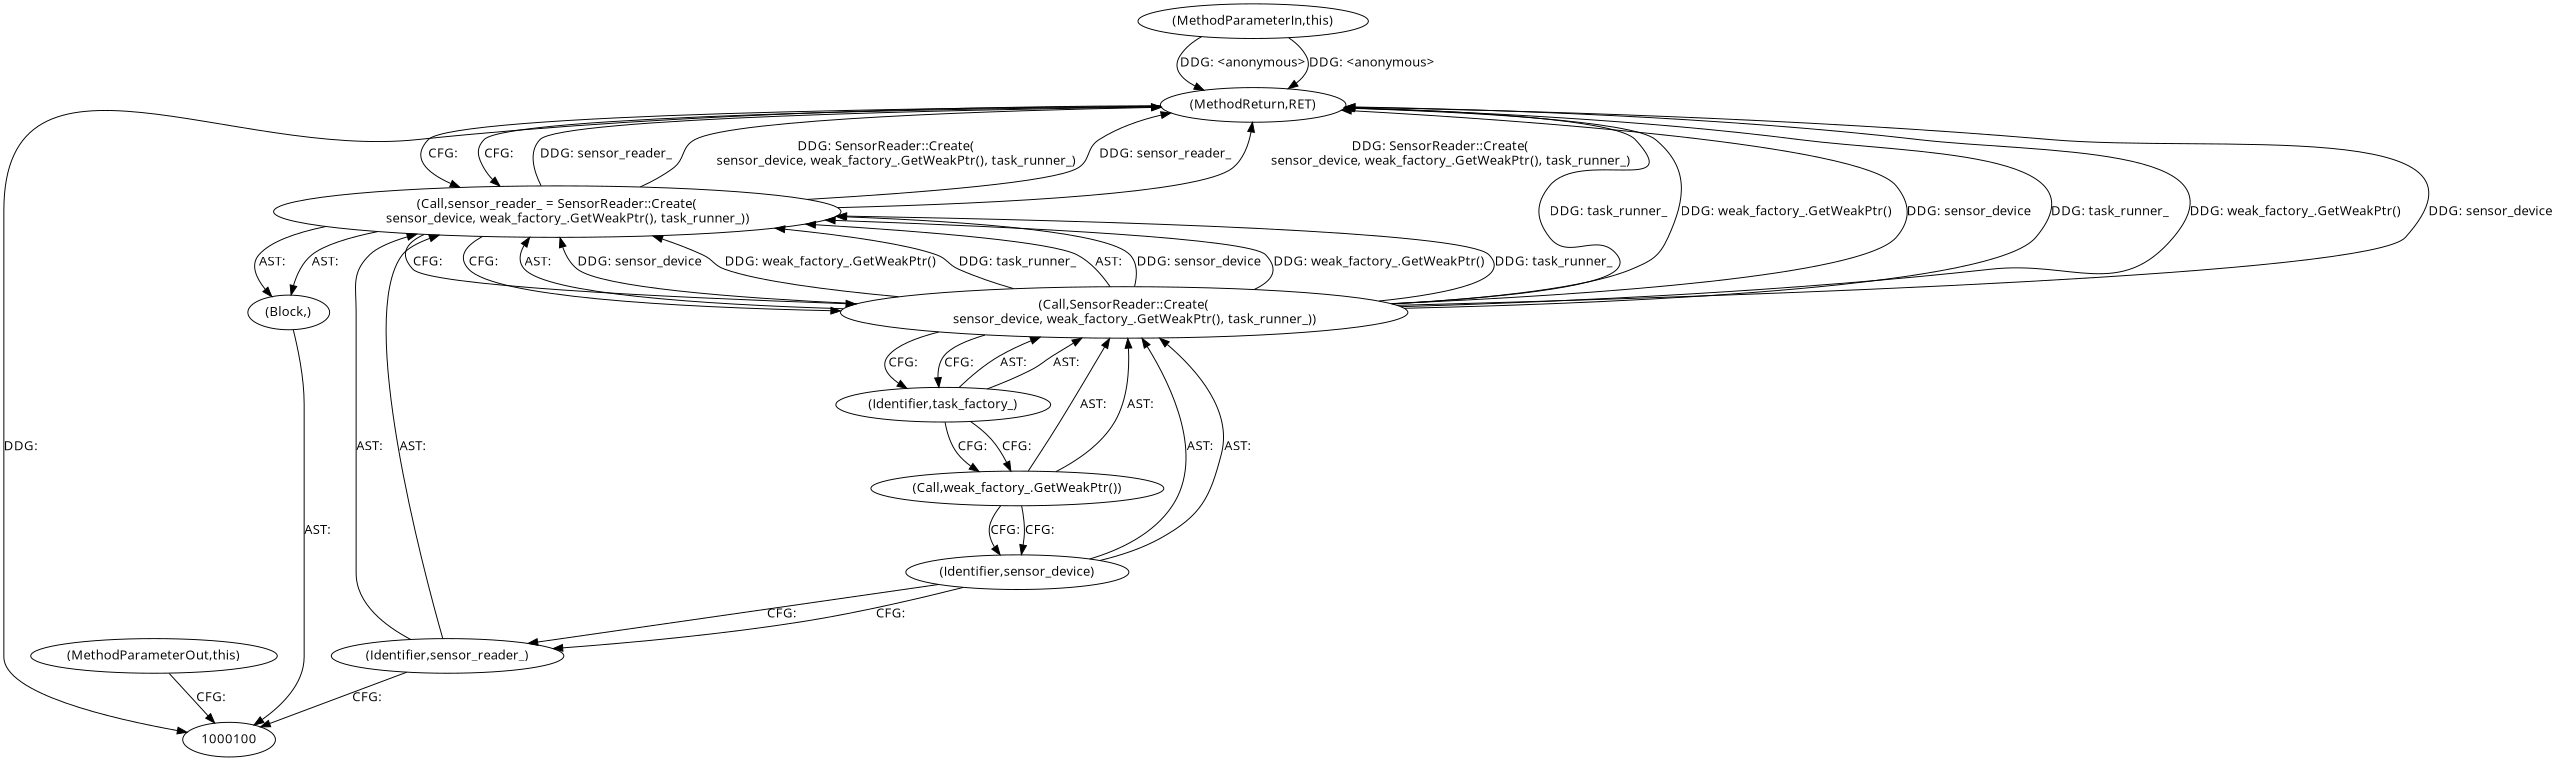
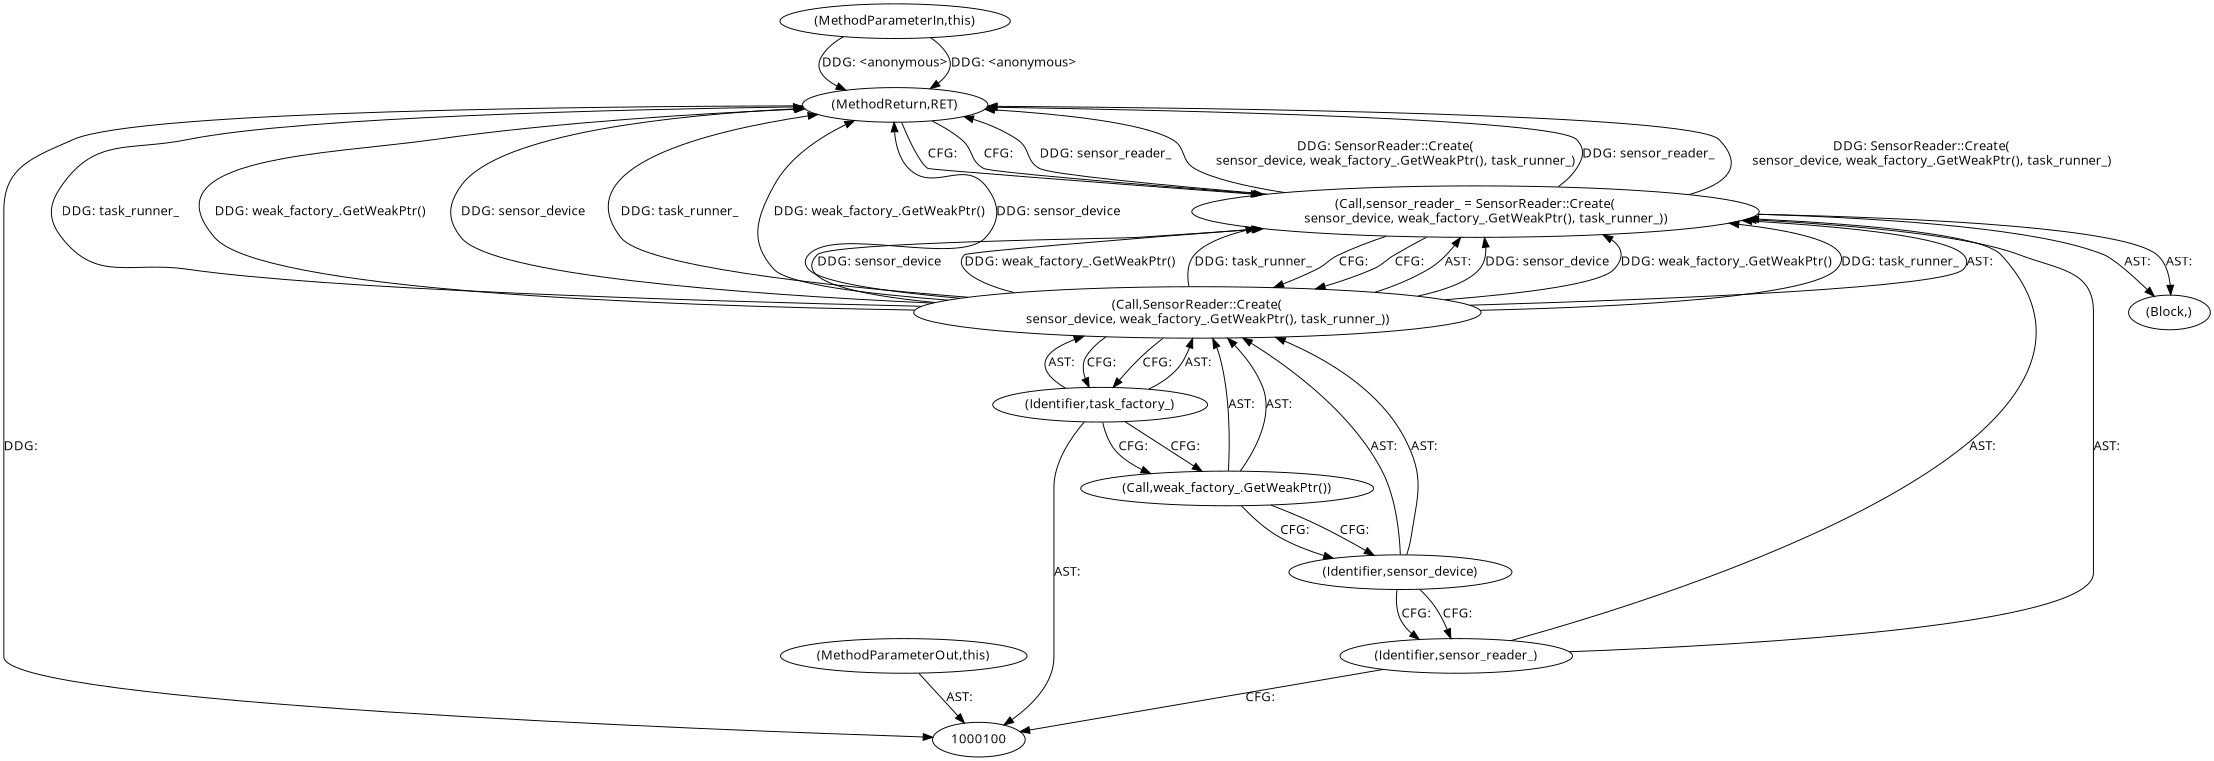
(304, 532) -> (1054, 575)
(213, 698) -> (962, 698)
